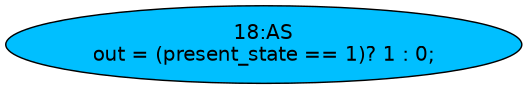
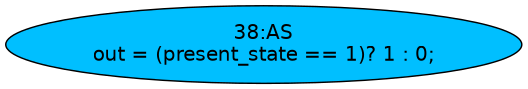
(264, 45) -> (264, 45)
